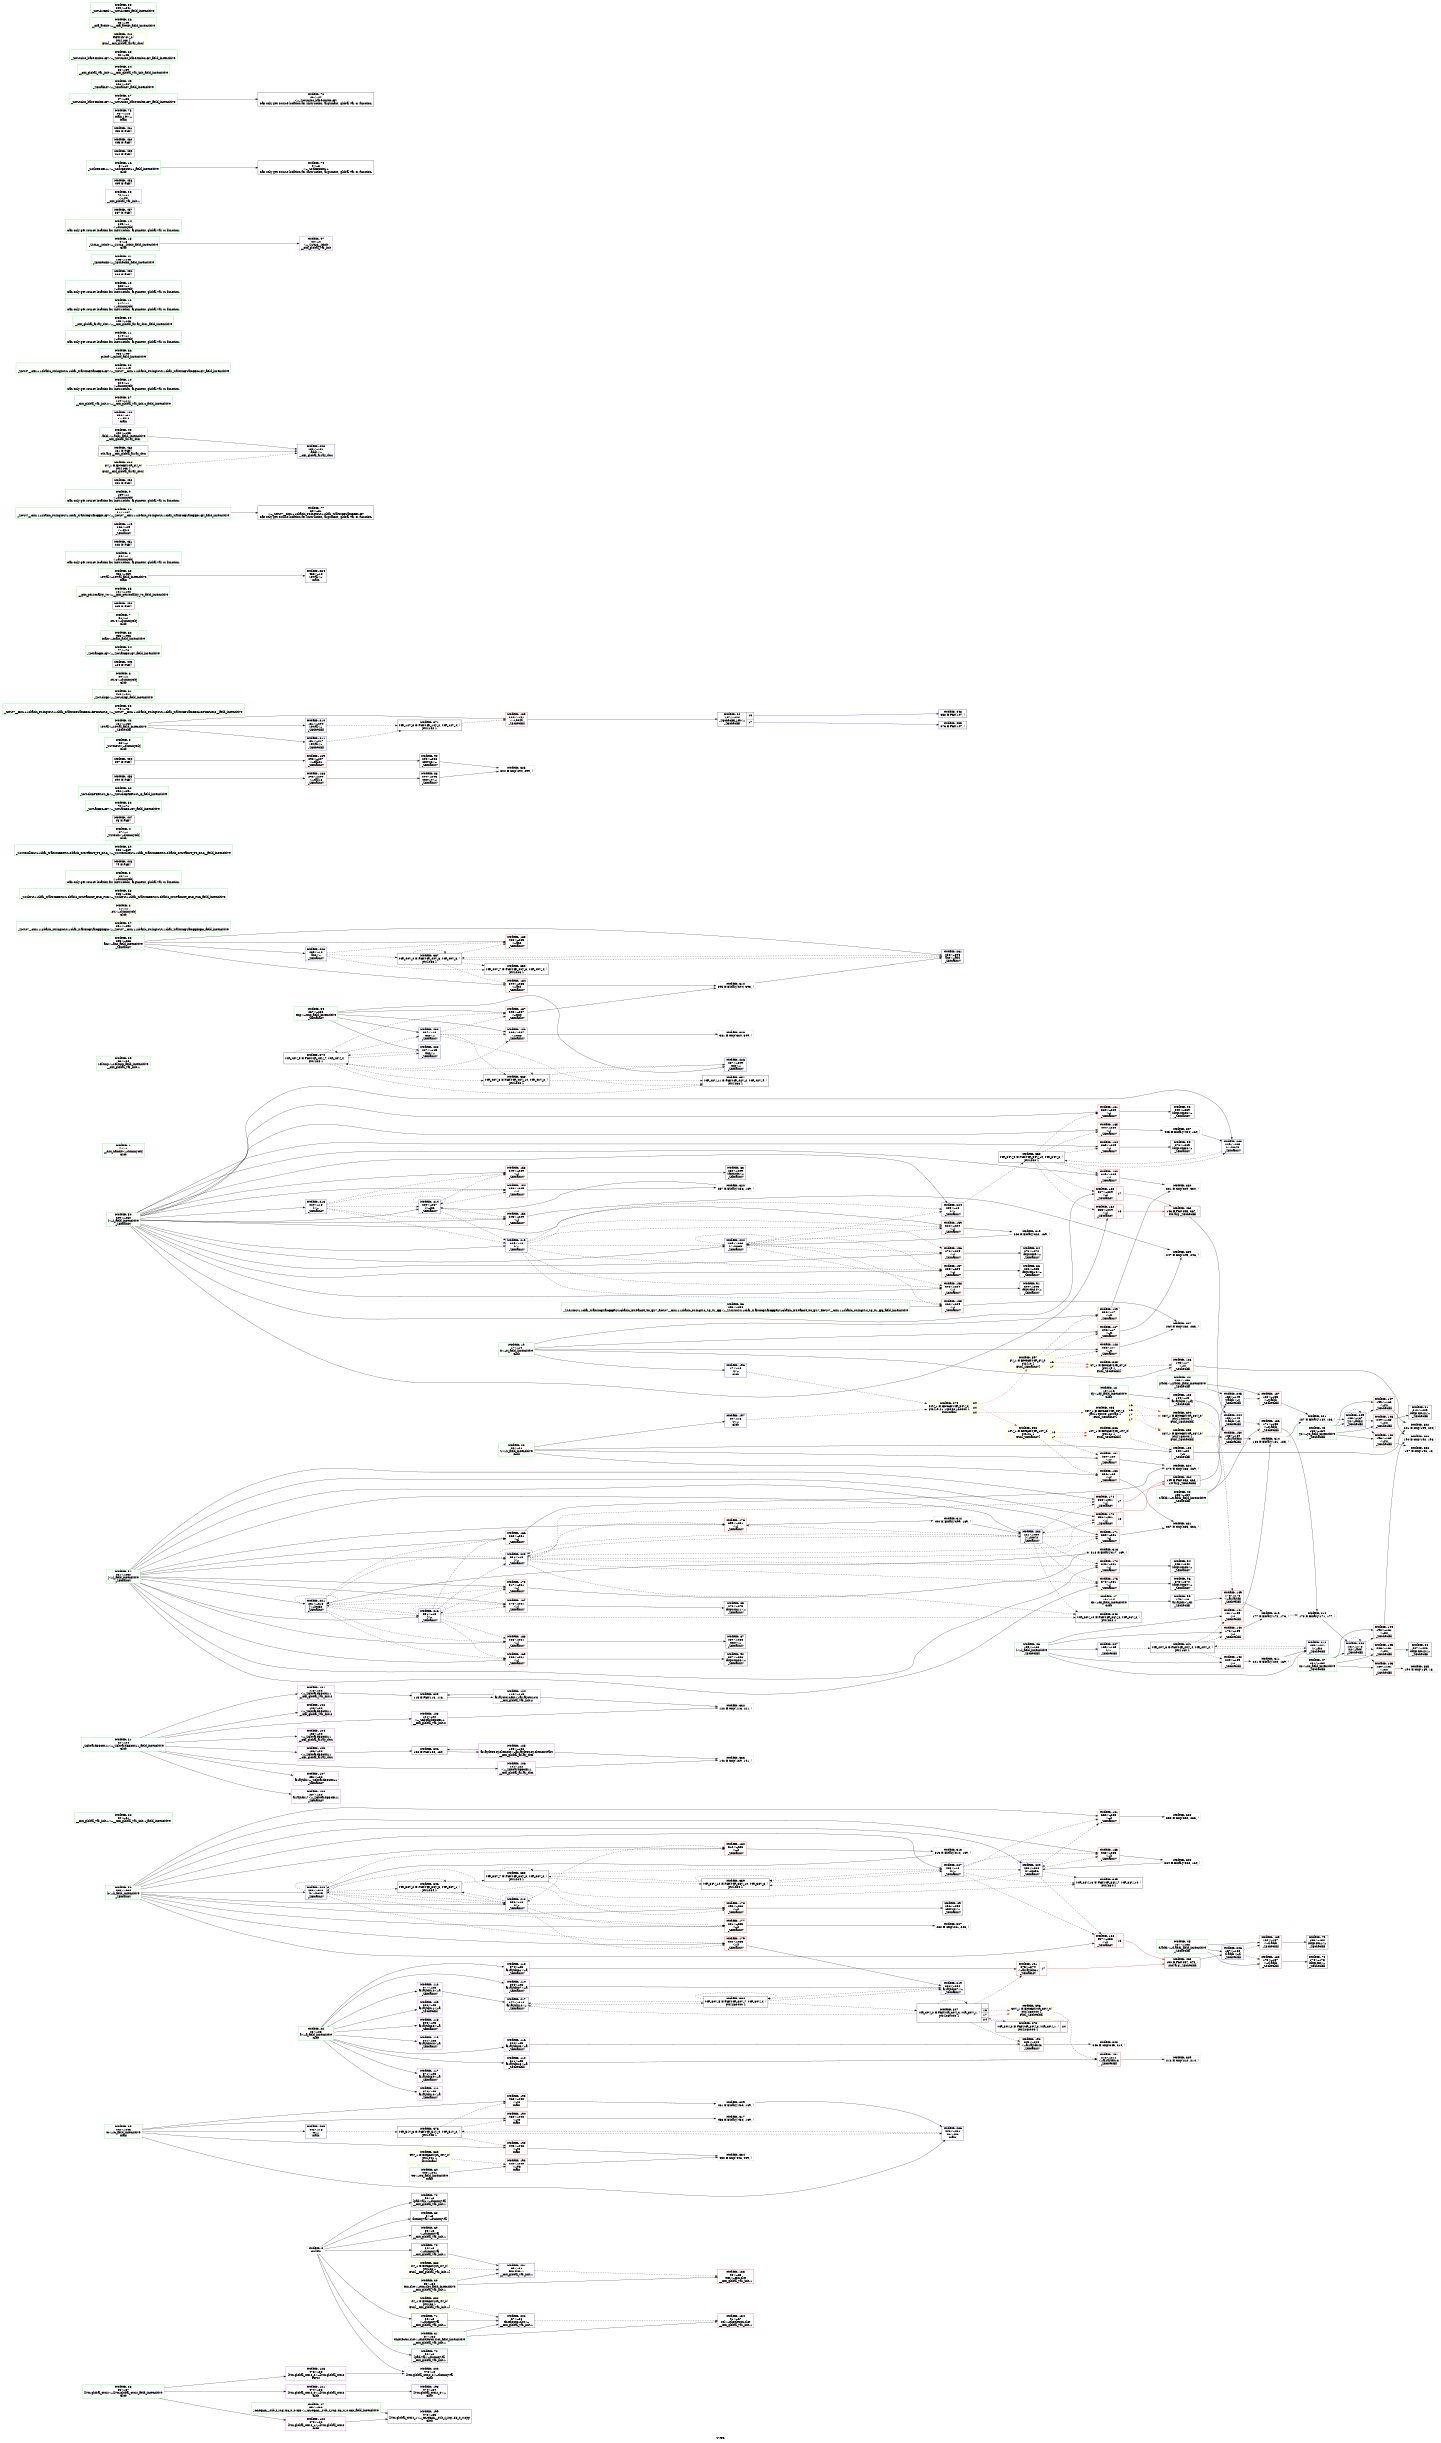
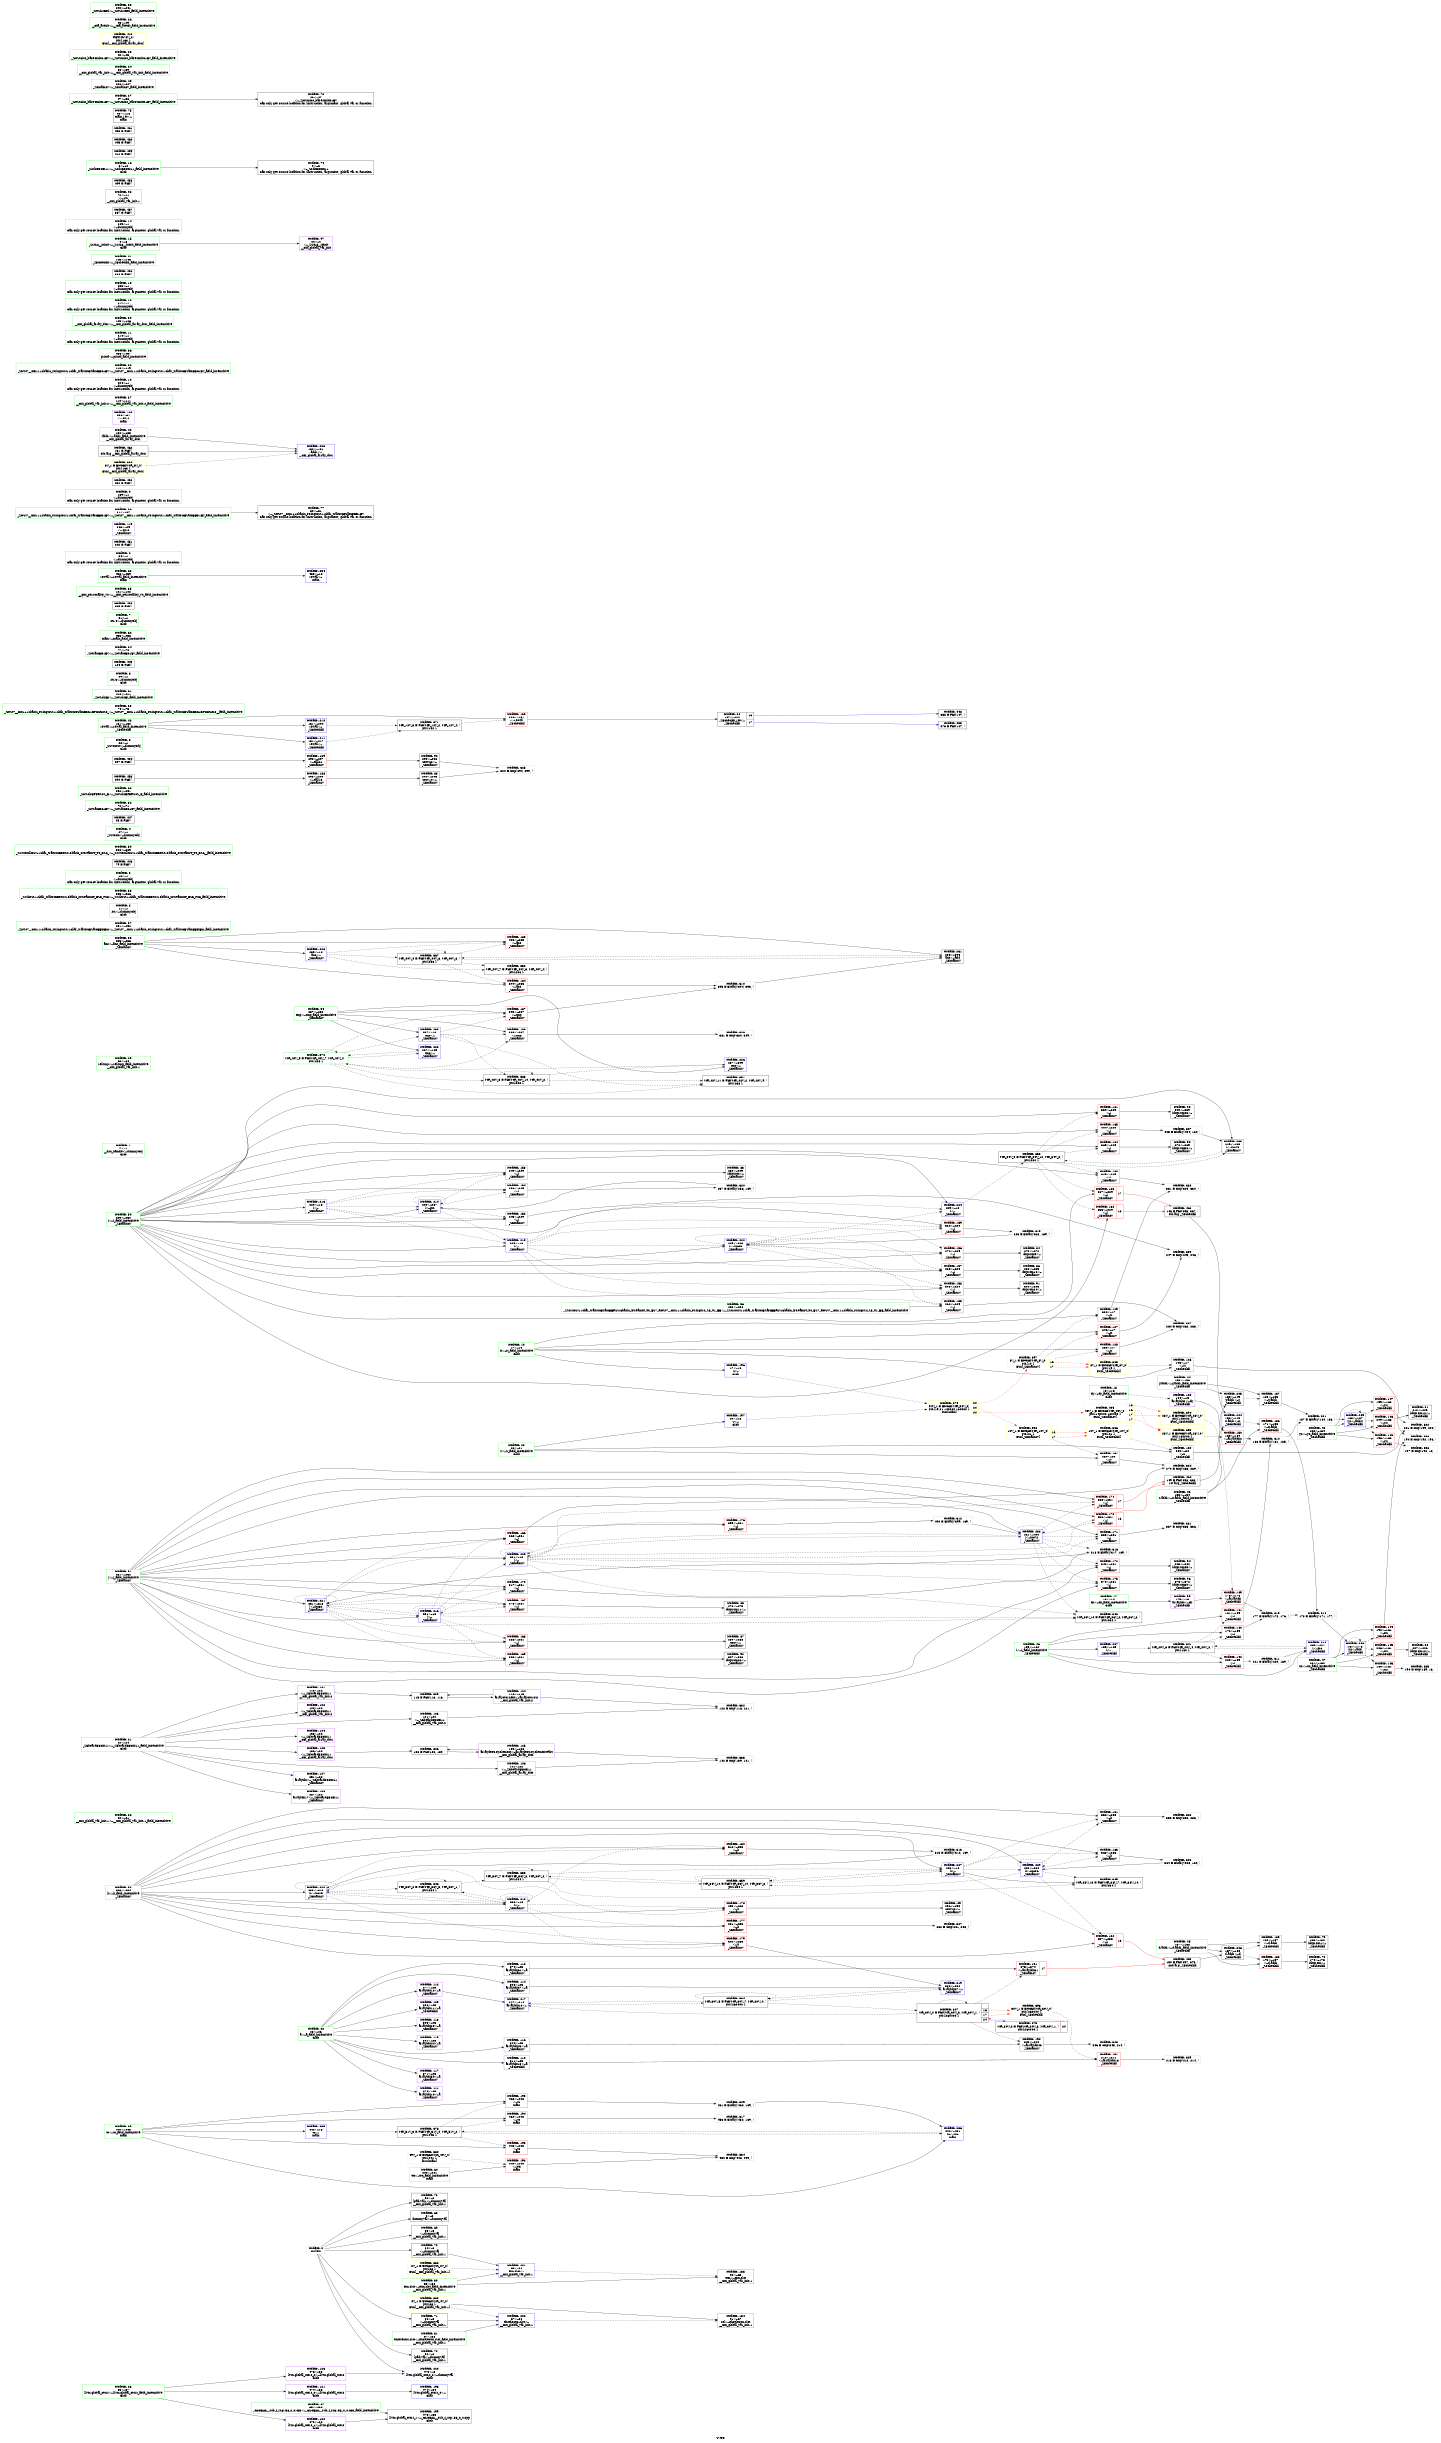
(123, 910) -> (123, 910)
(316, 1058) -> (316, 1058)
(1148, 1396) -> (1148, 1396)
(1109, 1476) -> none
(885, 1531) -> (1065, 1544)
none -> (699, 1623)
(1246, 1661) -> (1246, 1661)
(1018, 1881) -> (1018, 1881)
(524, 1916) -> none
(591, 2329) -> (584, 2312)
(316, 2378) -> (316, 2378)
